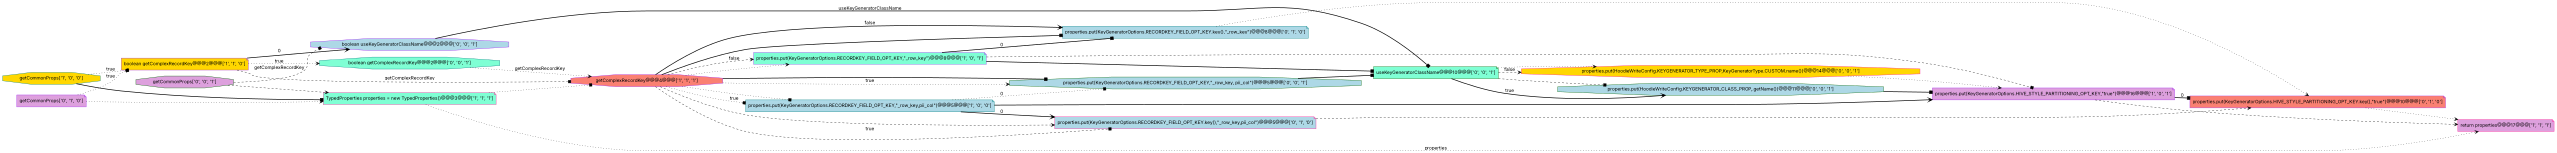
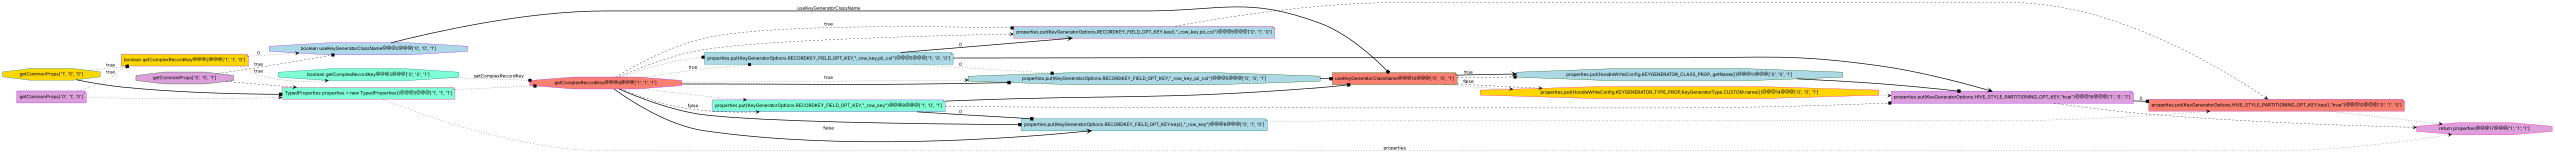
(297, 54) -> (272, 55)
(279, 68) -> (259, 65)
(529, 72) -> (490, 79)
(1436, 73) -> (1395, 79)
(402, 82) -> none
(2506, 125) -> (2484, 129)
